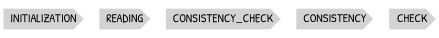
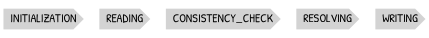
(335, 19) -> (328, 19)
(413, 19) -> (400, 19)
